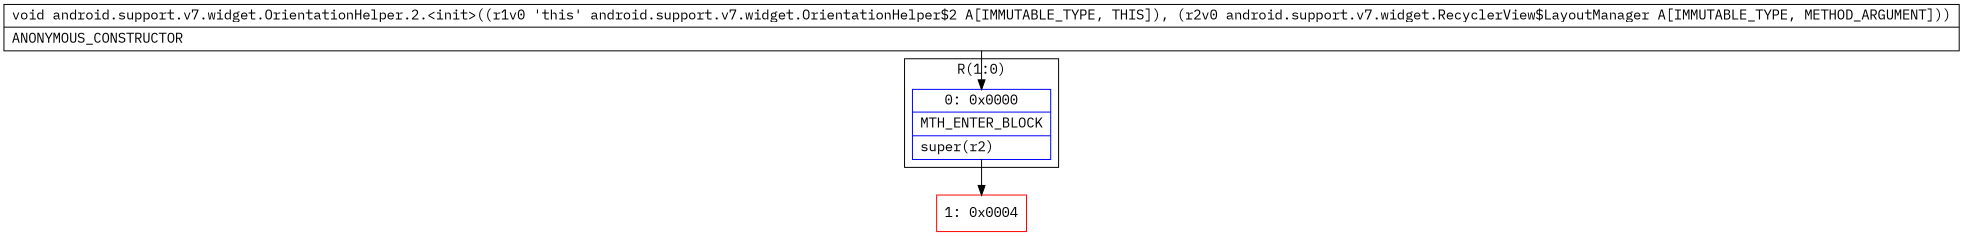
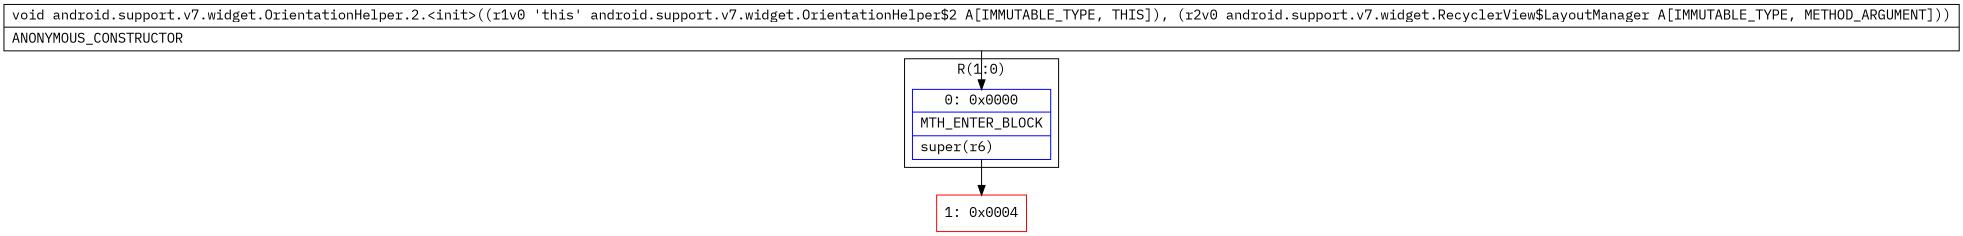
(957, 147) -> (957, 147)
